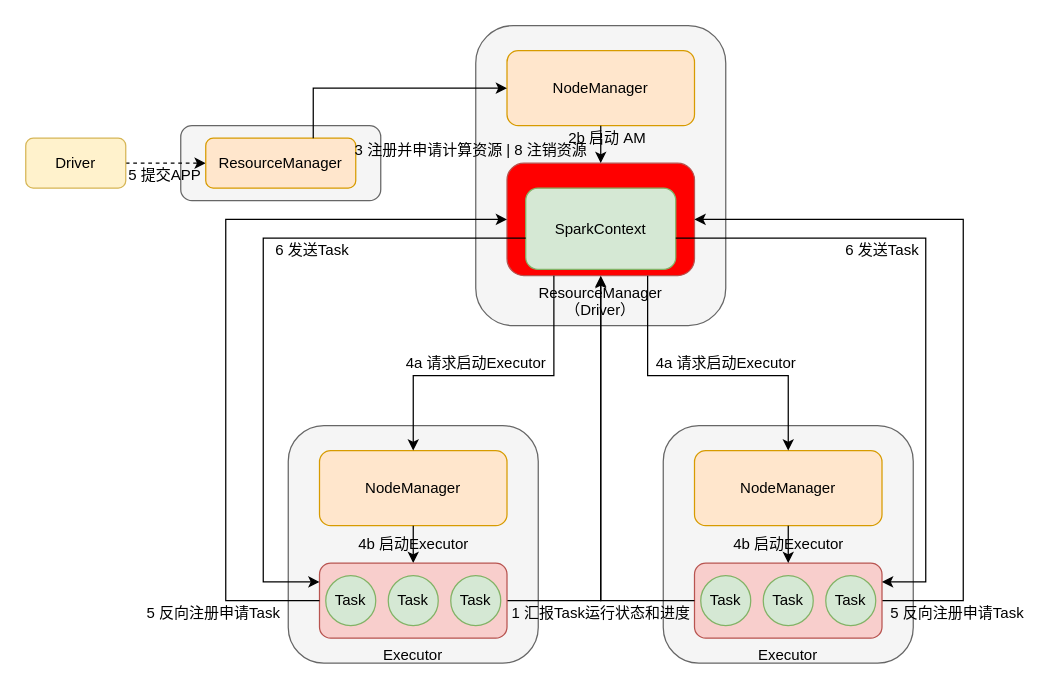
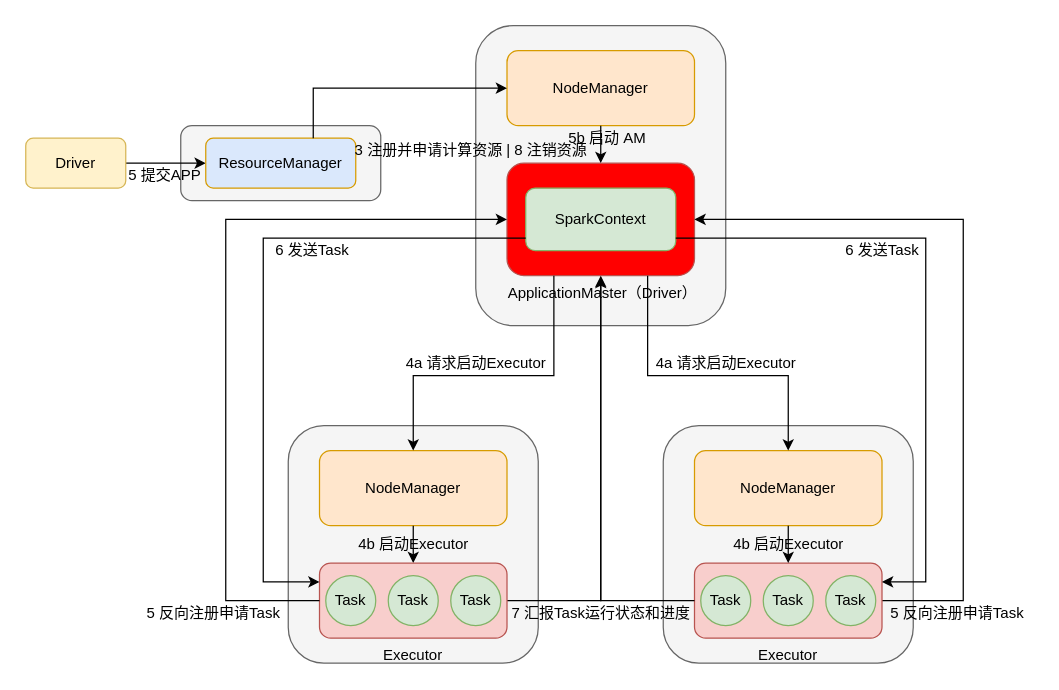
(608, 138) -> (608, 138)
(161, 163) -> (161, 163)
(281, 163) -> (281, 163)
(601, 229) -> (601, 219)
(601, 302) -> (601, 302)
(601, 613) -> (601, 613)
